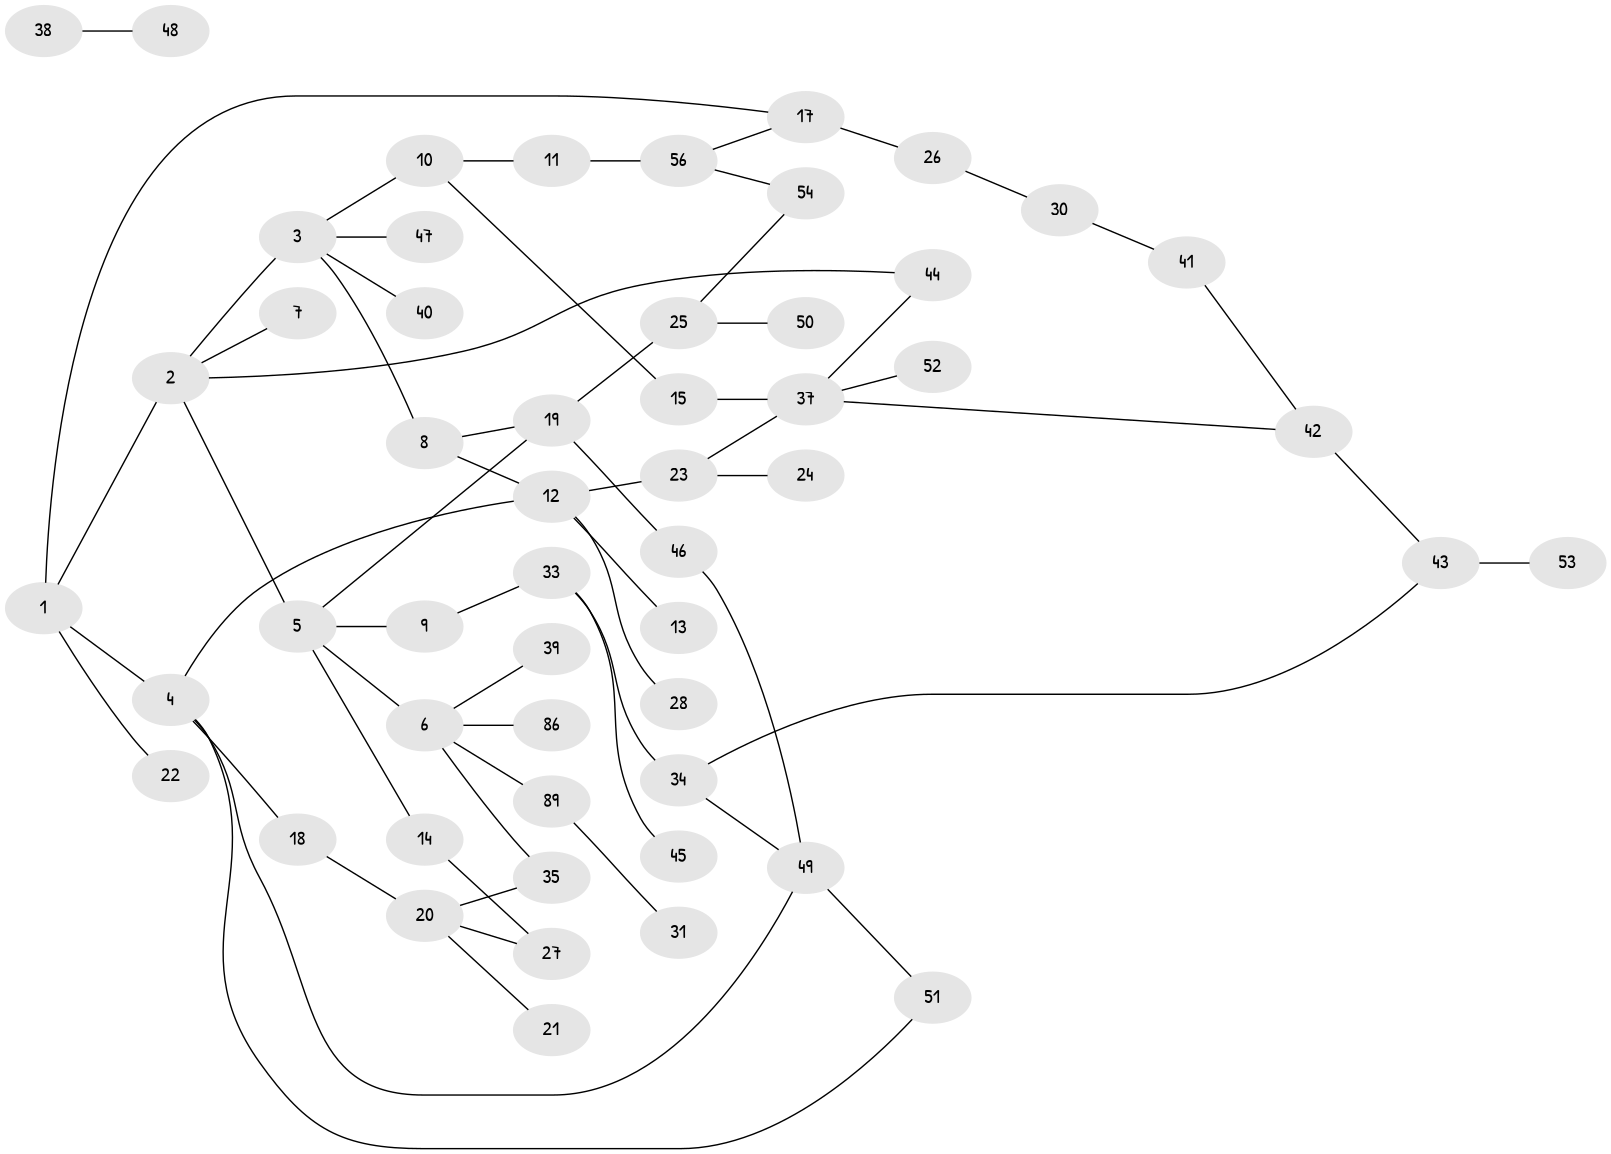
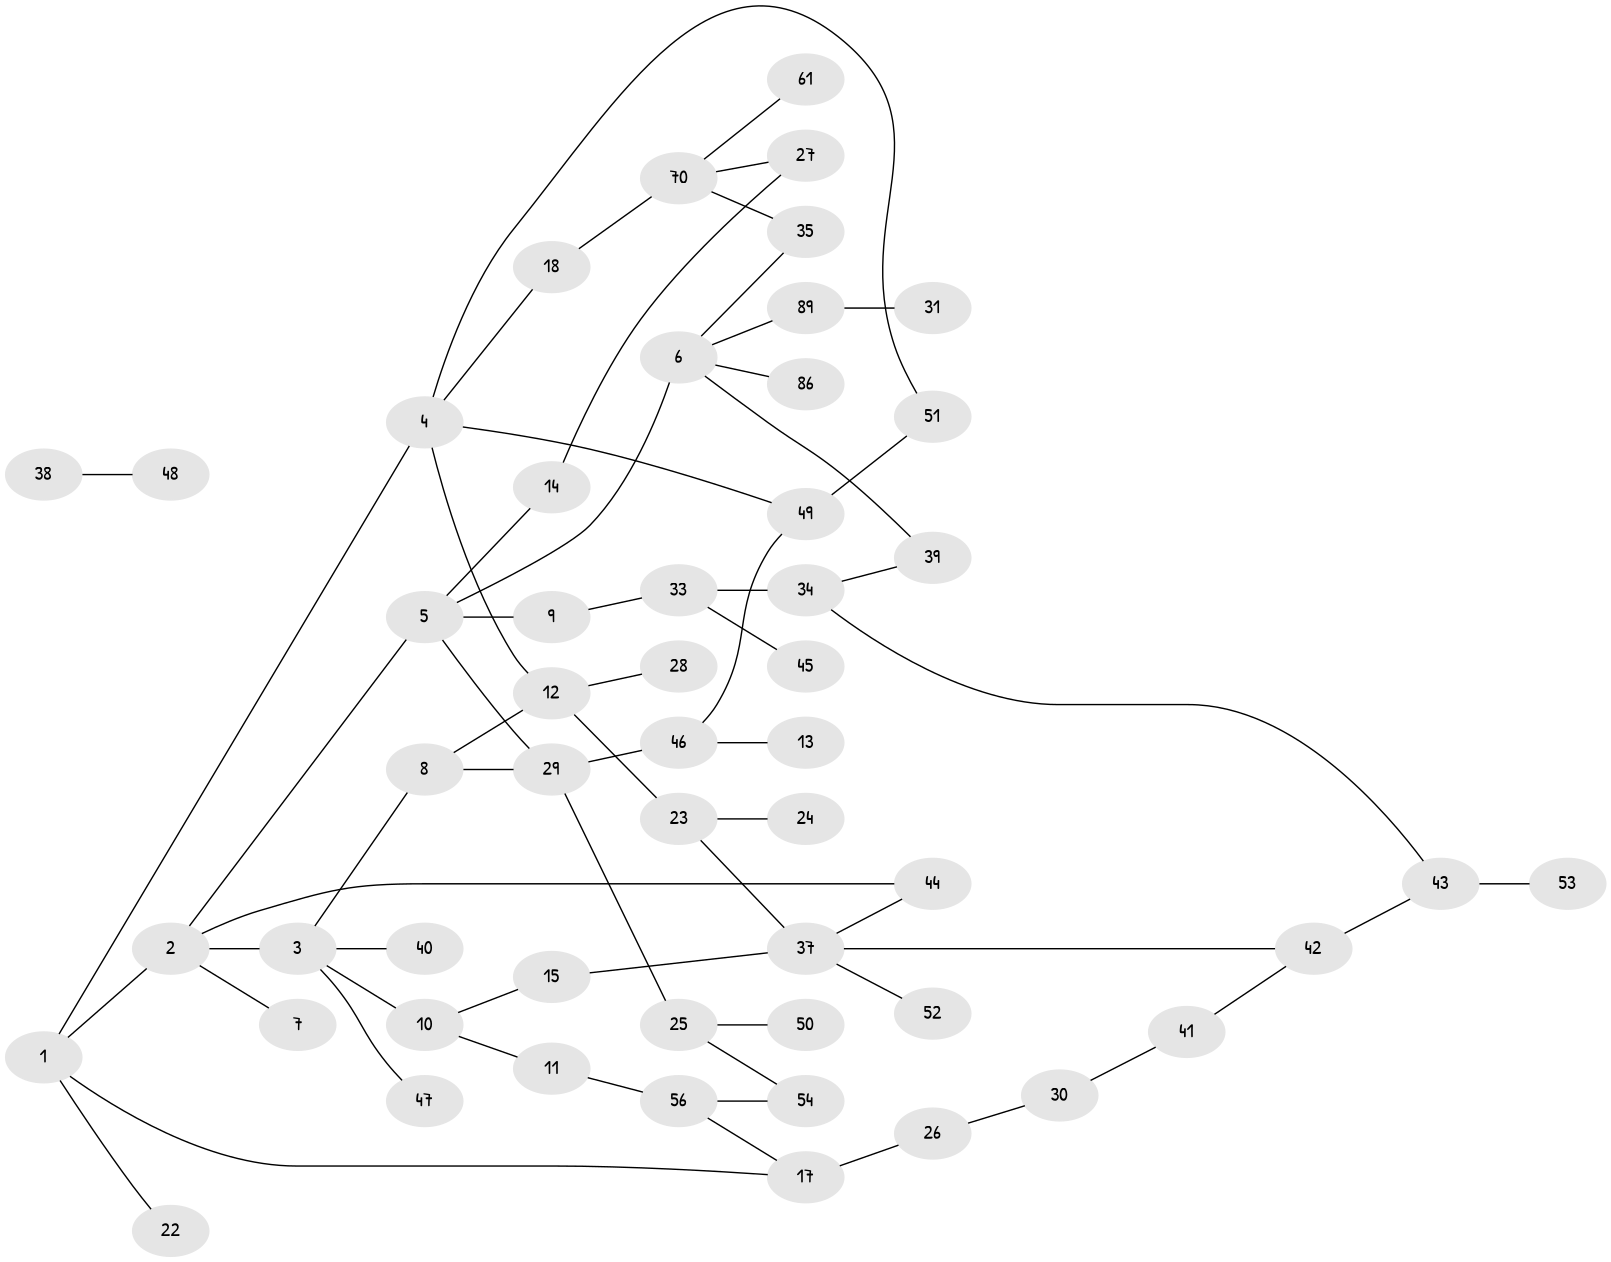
(552, 421) -> (552, 770)
(615, 562) -> (742, 743)
(742, 824) -> (869, 574)
(425, 916) -> (679, 178)
(552, 1030) -> (806, 79)
